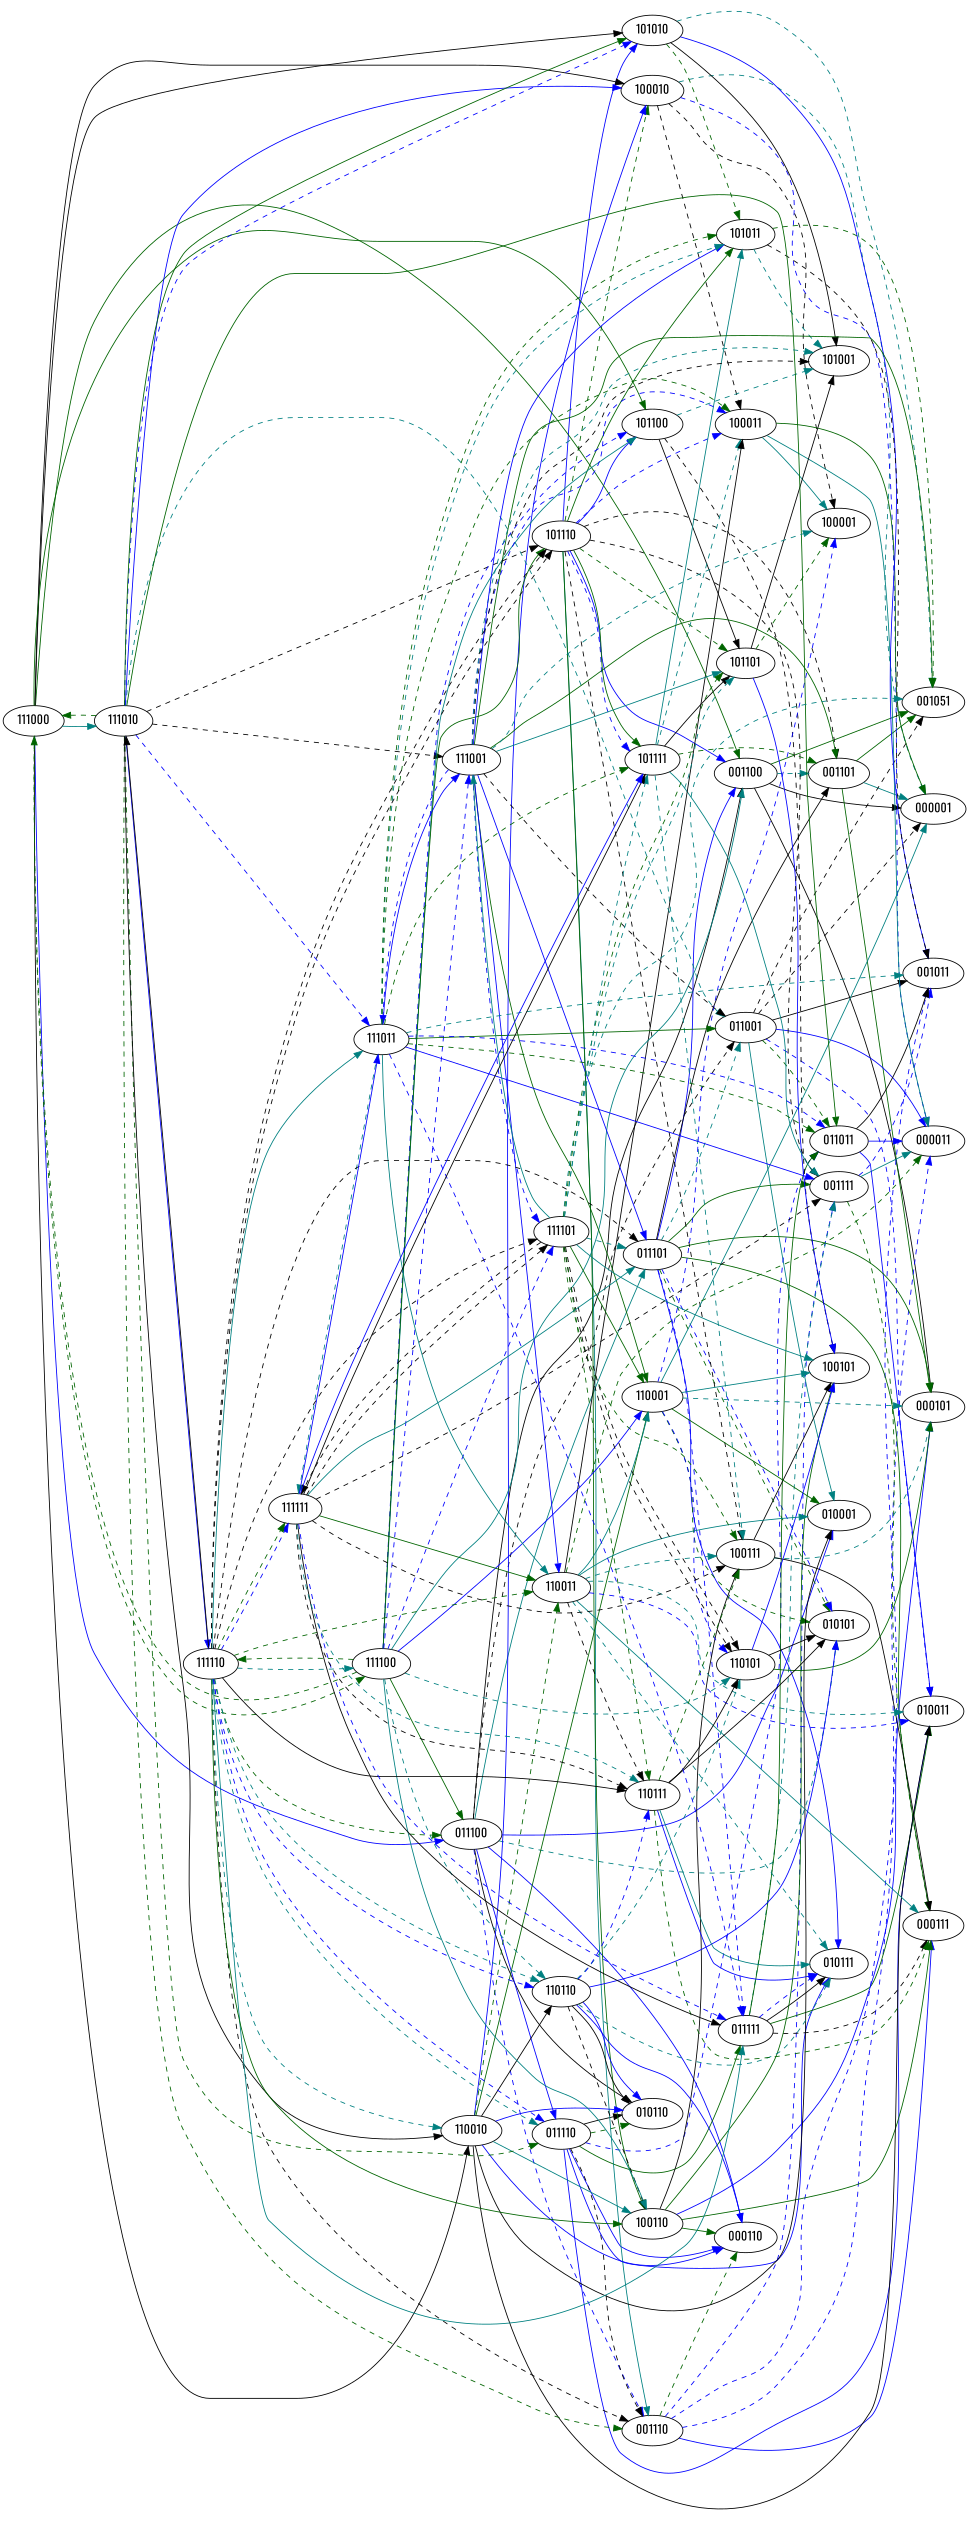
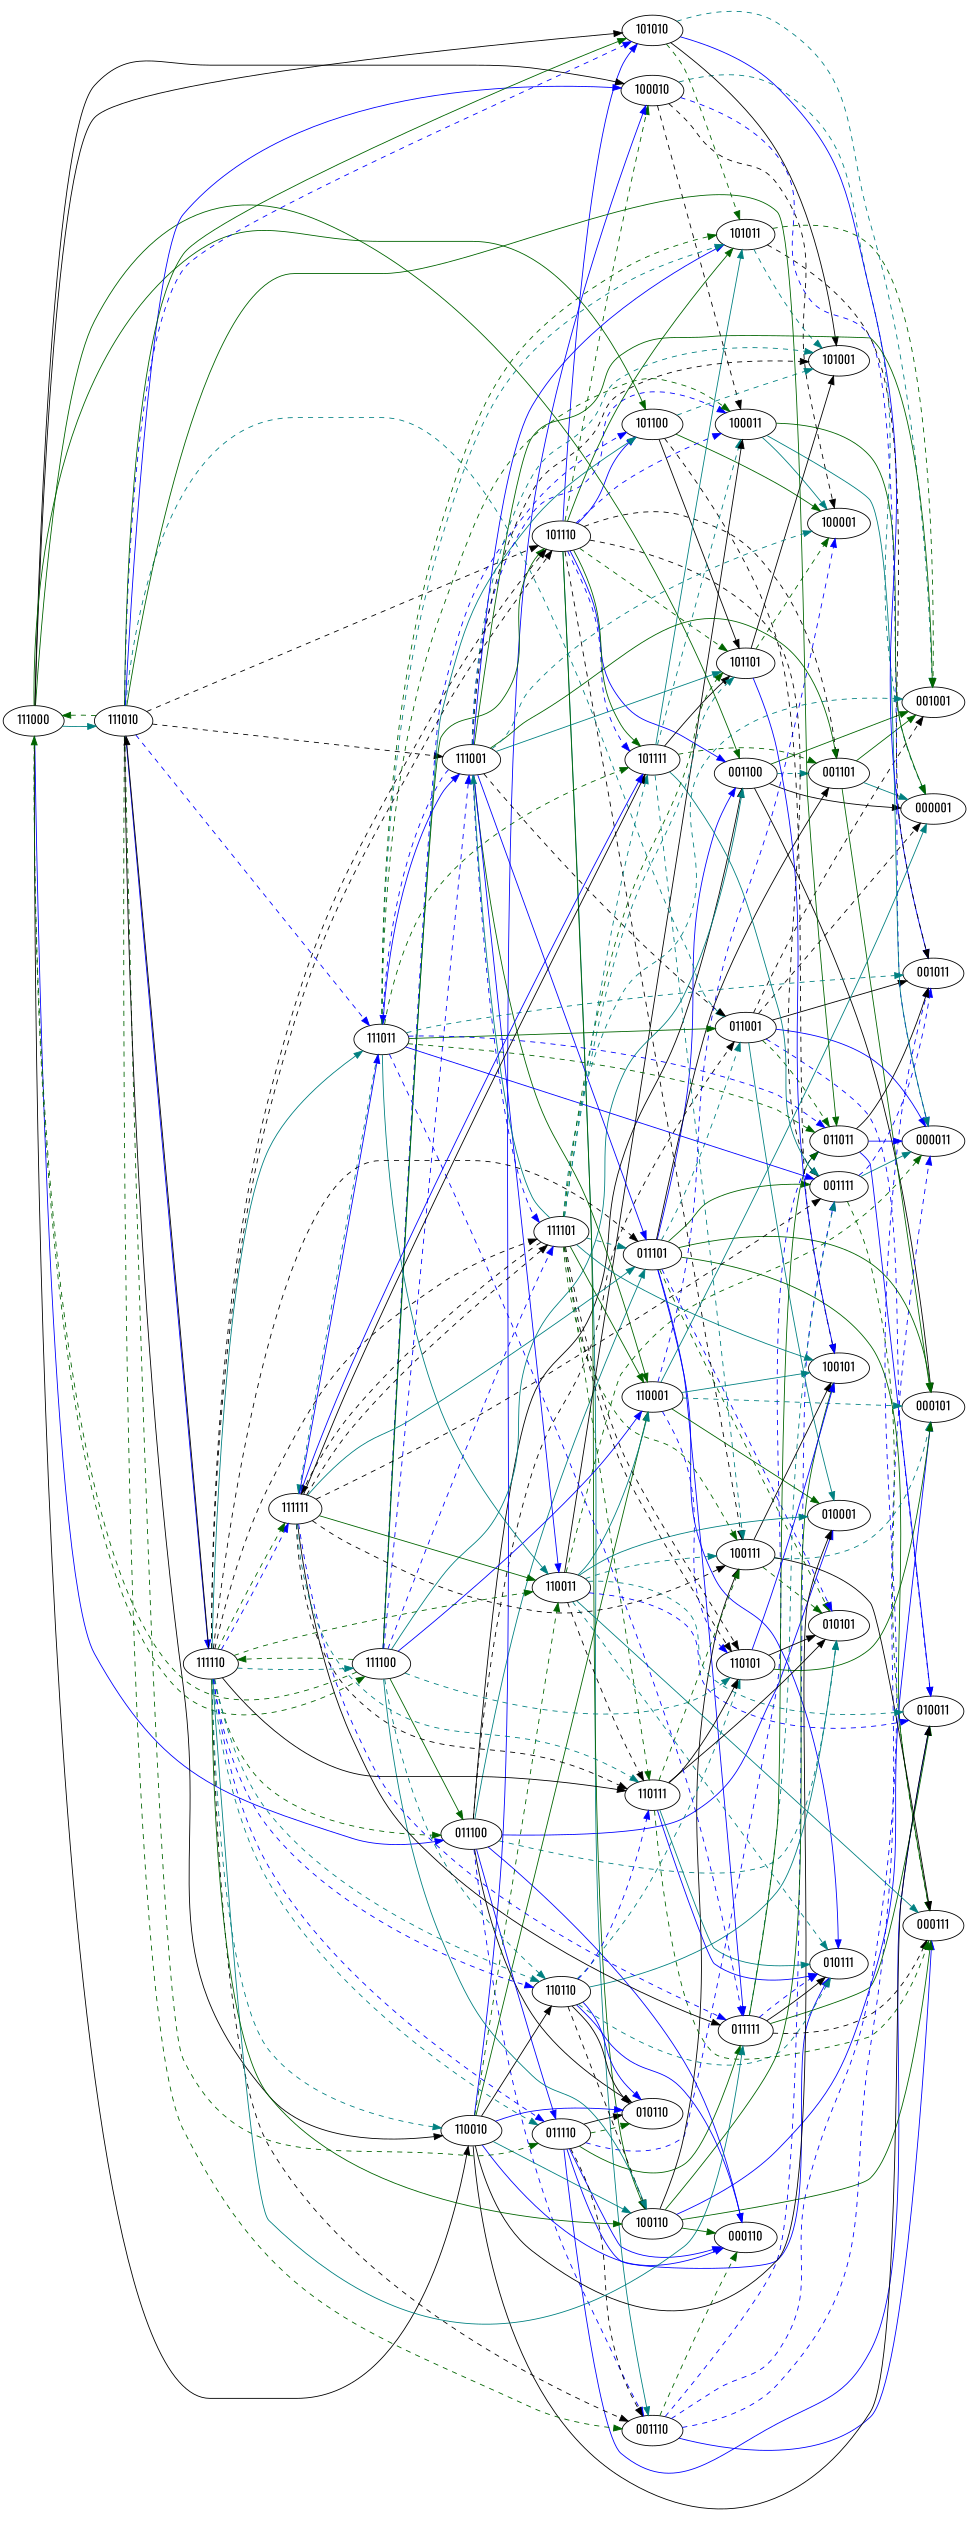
none -> (746, 467)
(933, 702) -> (933, 702)
(737, 1596) -> (789, 1587)
(721, 1766) -> (721, 1766)
(786, 1876) -> (786, 1876)
